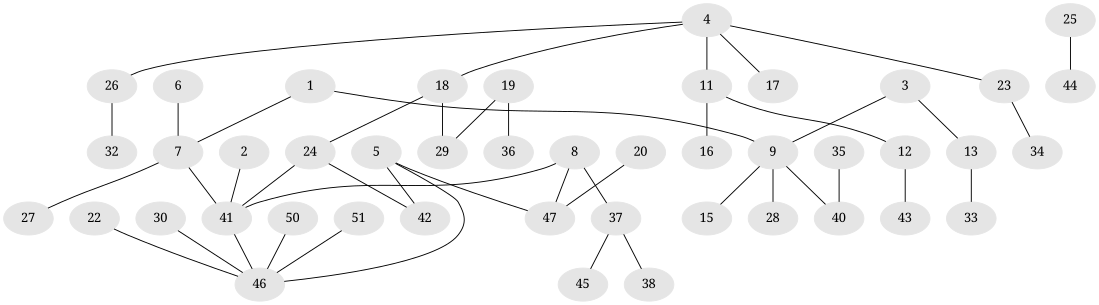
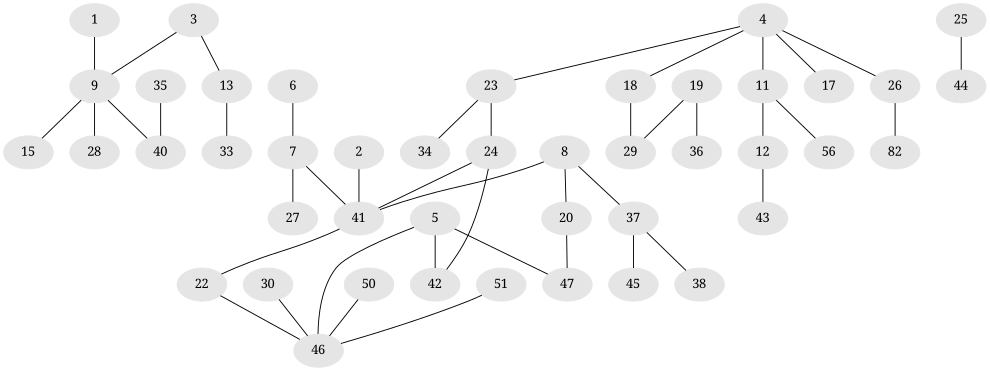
(244, 119) -> none
(376, 119) -> (491, 119)
(112, 152) -> (895, 152)
(707, 152) -> (829, 152)
(562, 185) -> (566, 186)
(243, 252) -> (280, 252)
